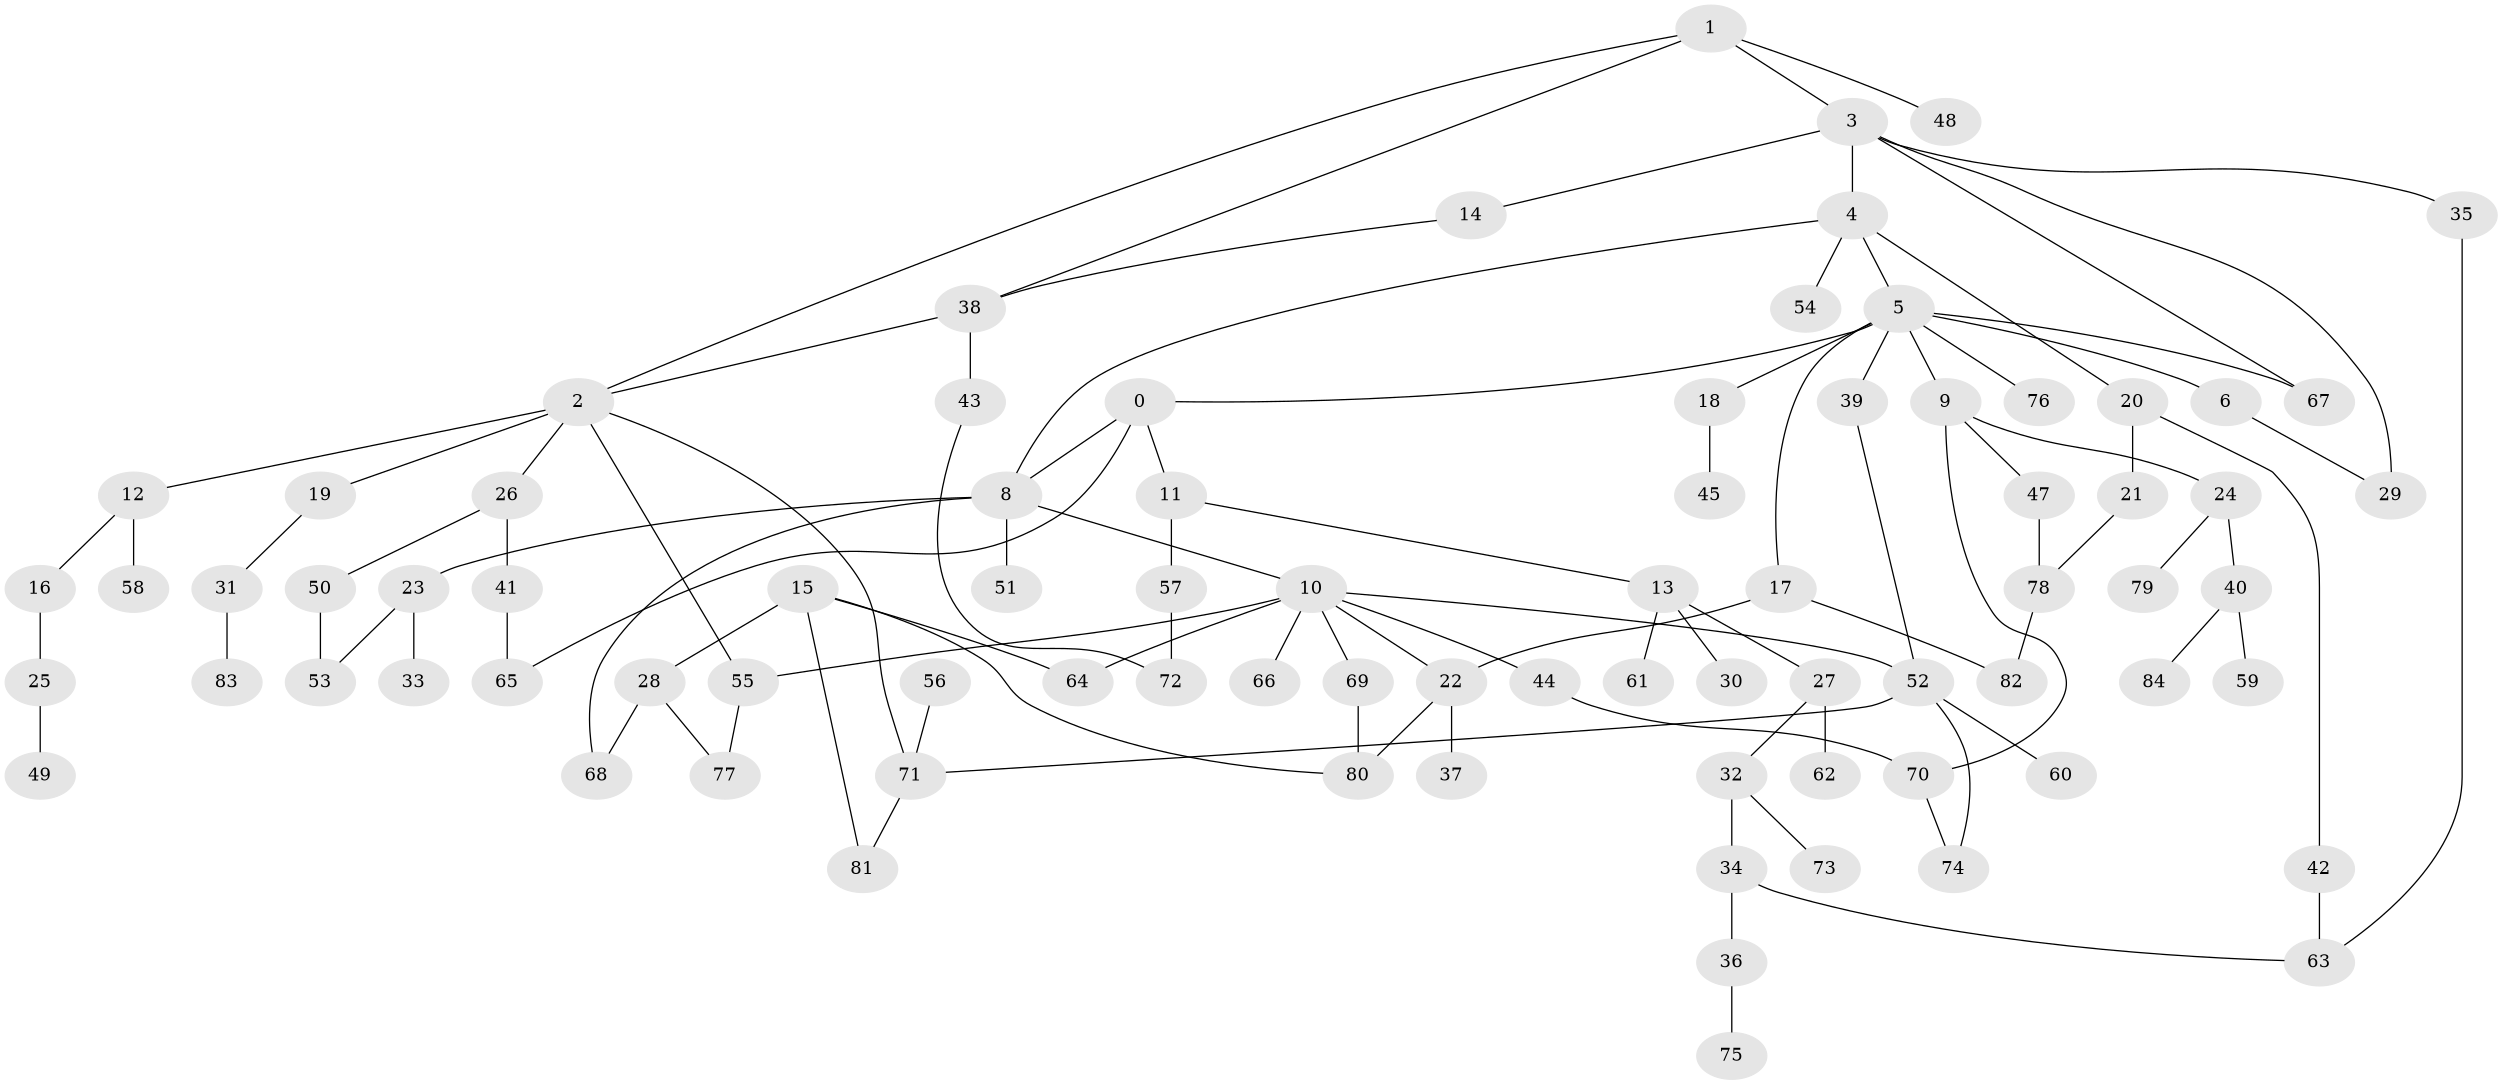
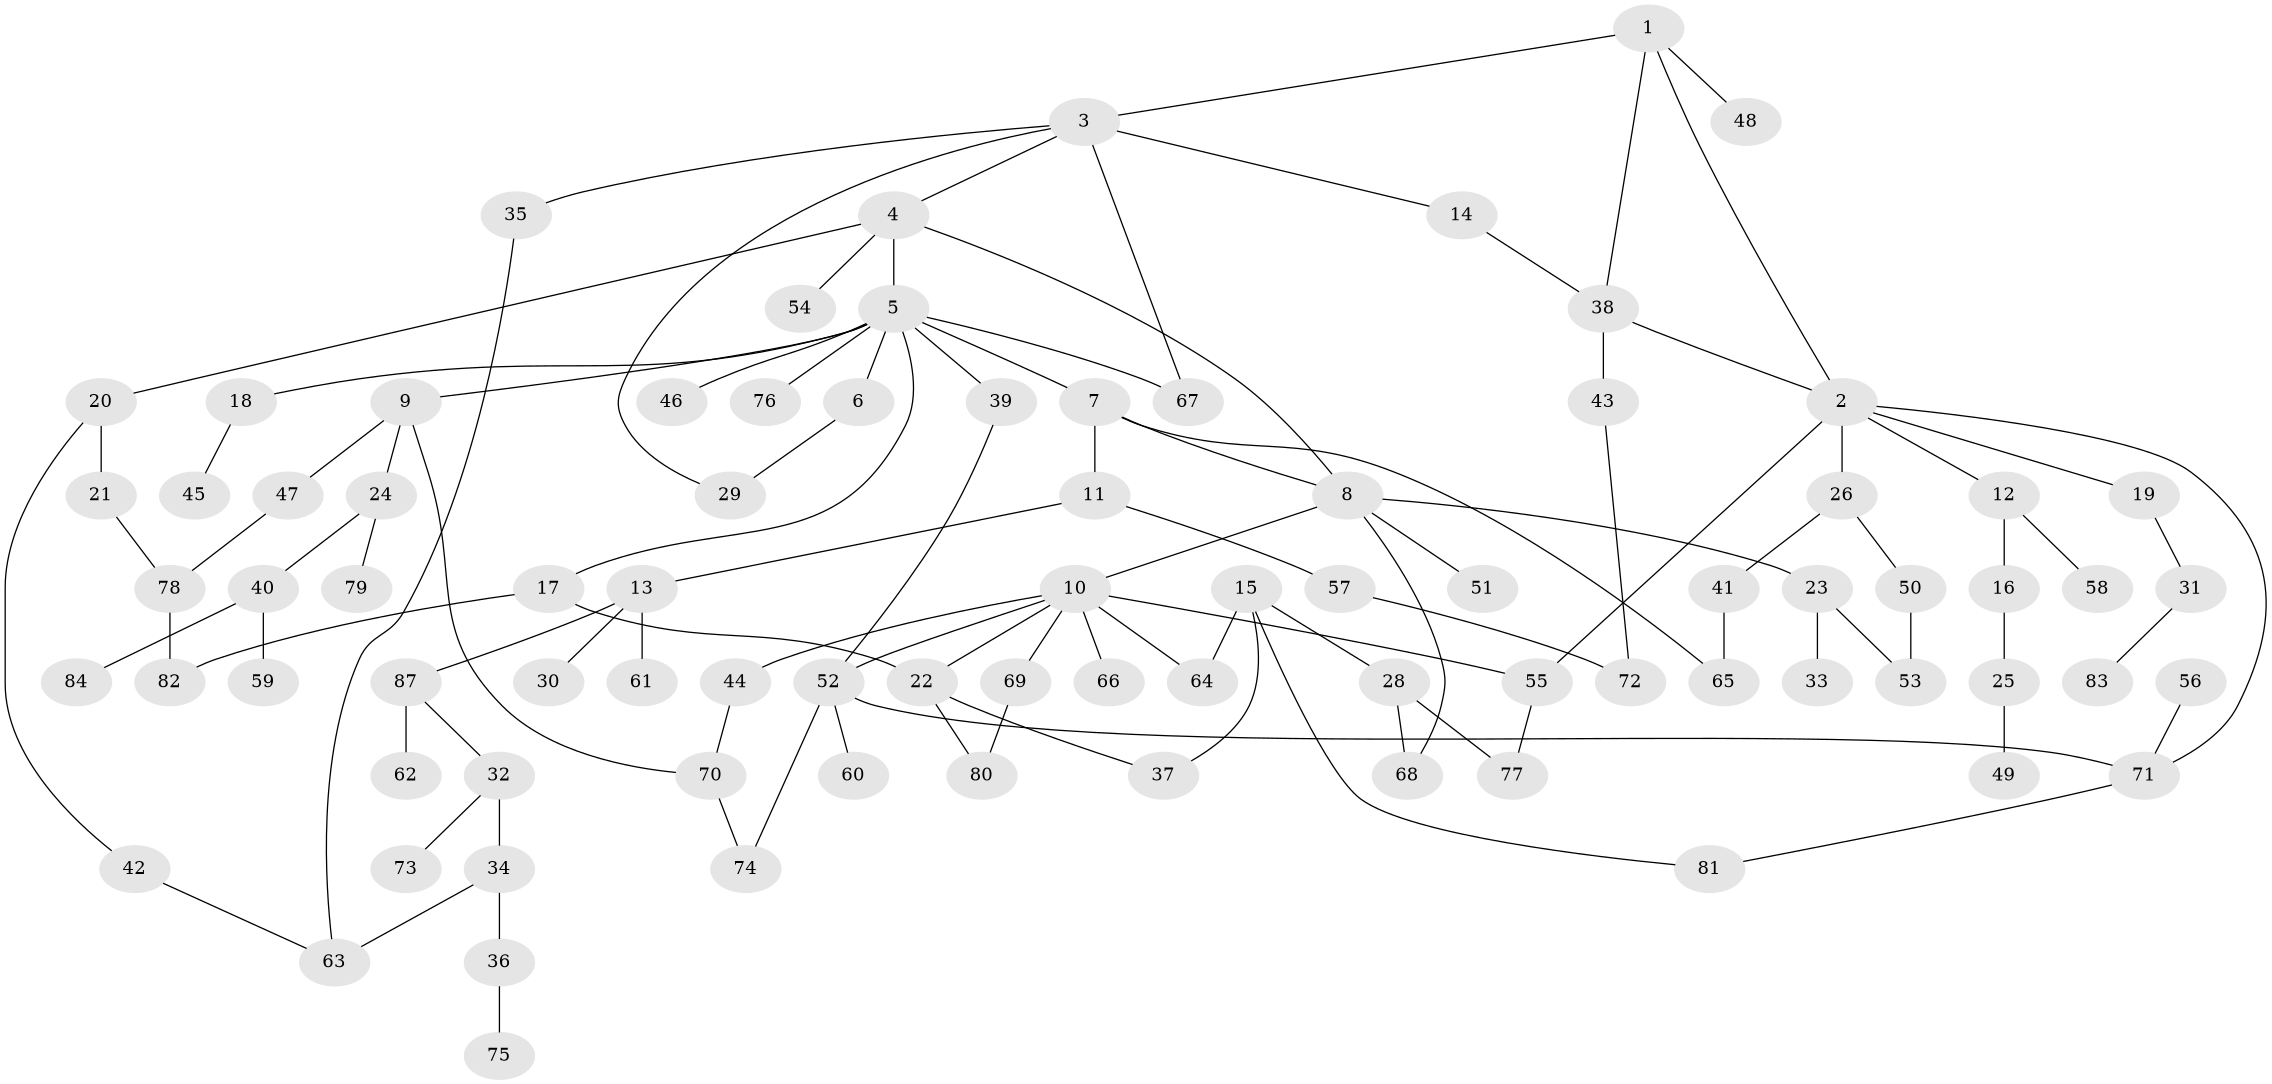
none -> (672, 402)
(1140, 402) -> (1095, 402)
(1825, 682) -> (406, 682)
(1065, 721) -> (1252, 699)
